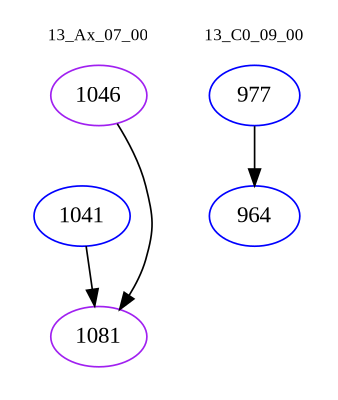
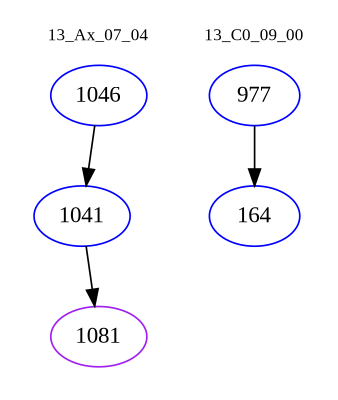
(99, 36) -> (99, 36)
(99, 95) -> (99, 95)
(151, 208) -> (92, 147)
(255, 216) -> (255, 216)
